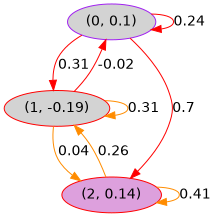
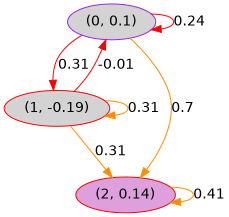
(116, 65) -> (116, 65)
(172, 103) -> (171, 100)
(74, 152) -> (111, 152)
(95, 154) -> none
